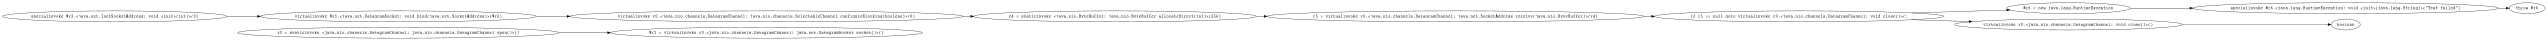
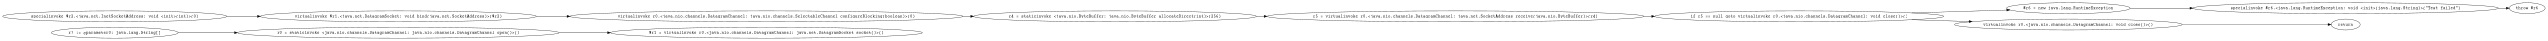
(2346, 25) -> (2346, 25)
none -> (115, 33)
